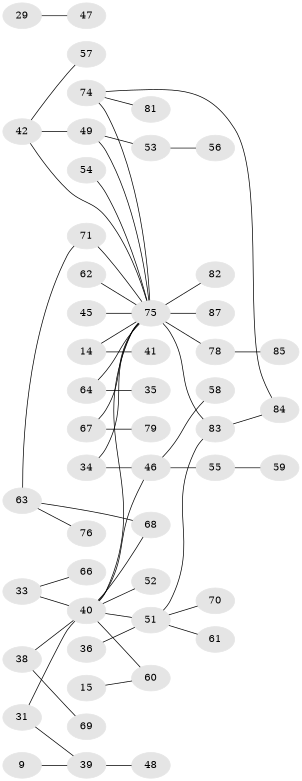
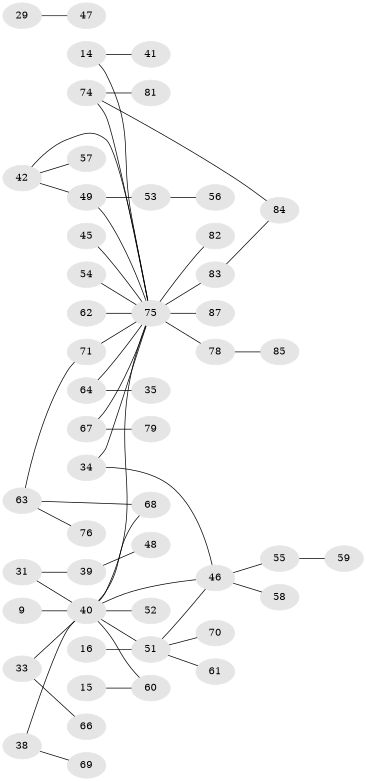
(183, 525) -> (184, 614)
(87, 649) -> (87, 649)
(54, 765) -> (54, 611)
